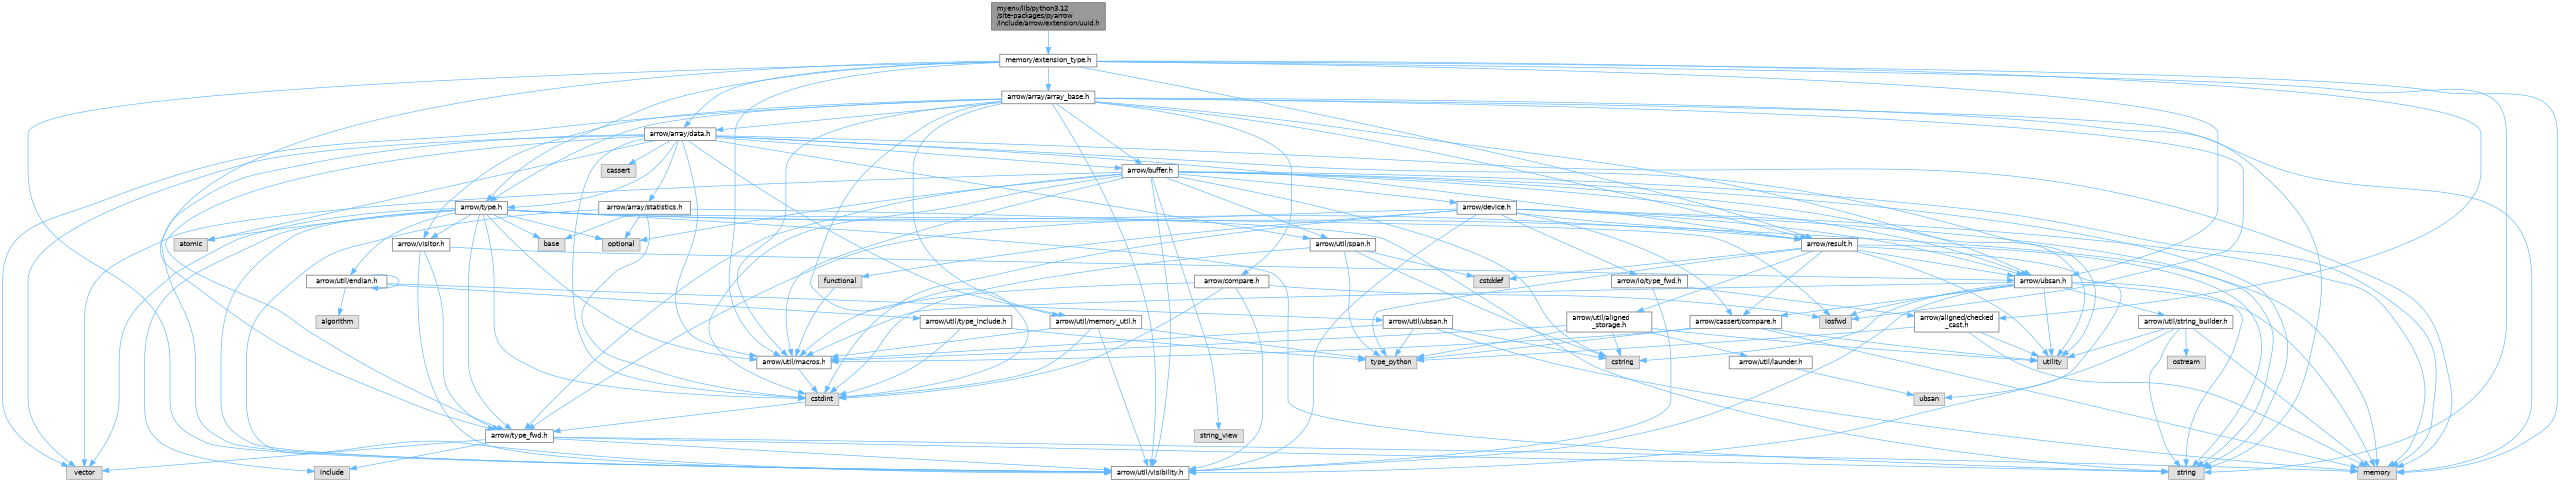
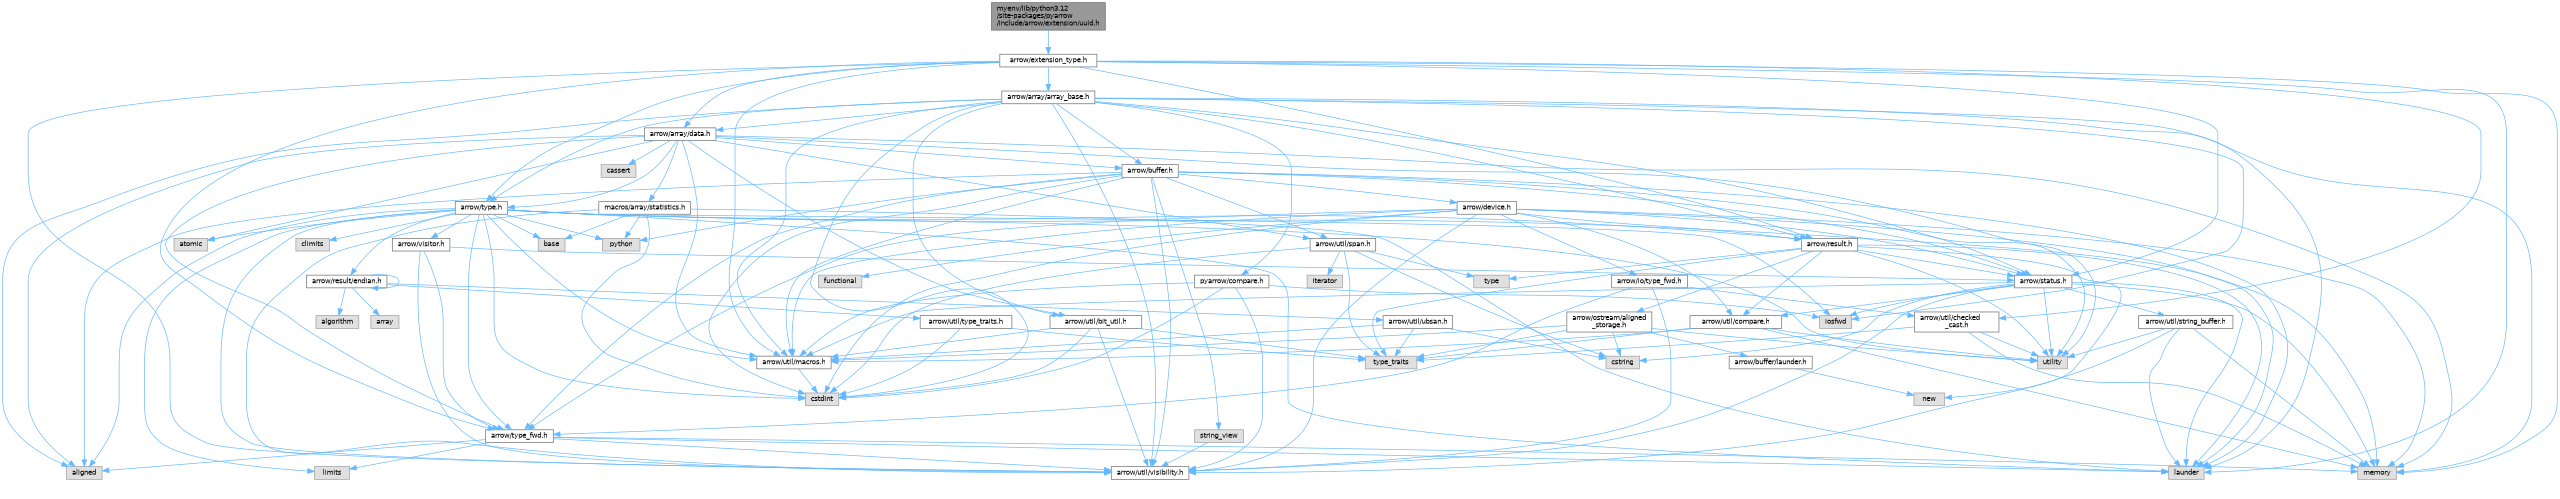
(1048, 61) -> (1048, 61)
(696, 114) -> none
(1203, 166) -> none
(1888, 201) -> none
(645, 208) -> (645, 208)
(1407, 230) -> none
none -> (1394, 238)
none -> (313, 245)
(621, 245) -> (621, 245)
(347, 282) -> (347, 282)
(1232, 282) -> (1232, 282)
none -> (1325, 282)
(1492, 282) -> (1492, 282)
(2043, 282) -> (2043, 282)
(813, 317) -> (1093, 232)
none -> (385, 322)
(966, 322) -> (966, 322)
(1096, 322) -> (1096, 322)
(1609, 322) -> (1609, 322)
(1736, 322) -> (1736, 322)
(1957, 322) -> (1957, 322)
(2186, 322) -> (2186, 322)
(581, 338) -> none
(1391, 363) -> (1391, 363)
(1771, 363) -> (1771, 363)
(2186, 363) -> none
(1929, 399) -> (1929, 399)
(683, 416) -> (1104, 406)
(1866, 418) -> none
(221, 438) -> (1184, 455)
(84, 473) -> (84, 473)
(332, 473) -> (332, 473)
(2186, 473) -> (2186, 473)
